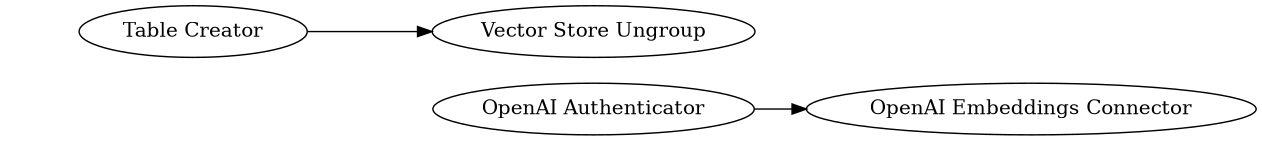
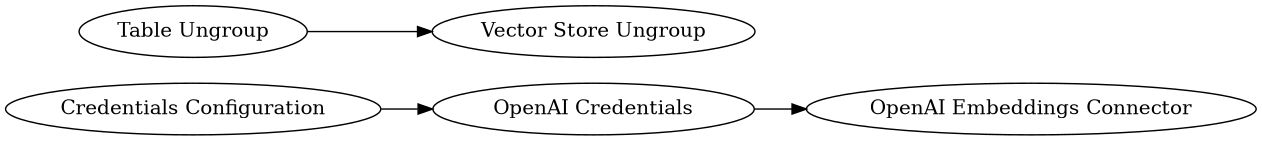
(193, 32) -> (193, 32)
none -> (193, 109)
(594, 109) -> (594, 109)
